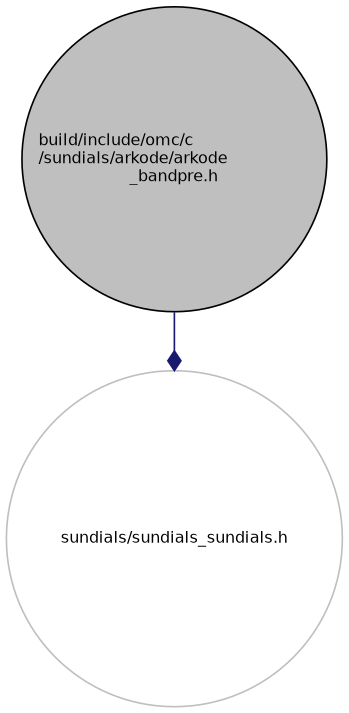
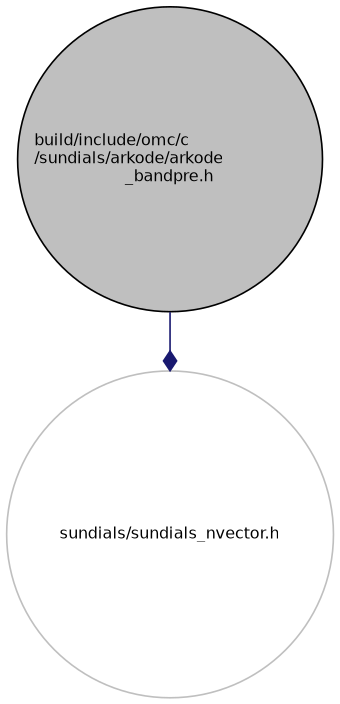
(174, 539) -> (170, 534)
